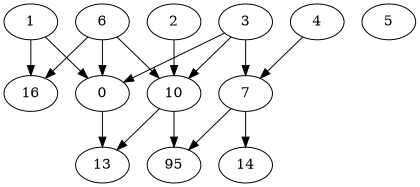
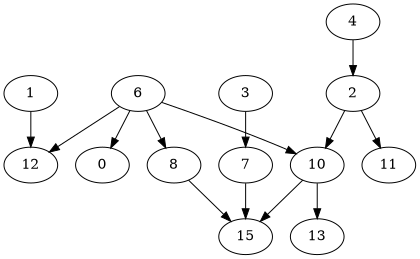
(389, 22) -> none
(62, 53) -> none
(181, 54) -> none
(214, 54) -> none
(285, 54) -> (353, 53)
(31, 93) -> (31, 165)
(102, 124) -> none
none -> (174, 165)
(174, 165) -> (246, 237)
(246, 165) -> none
none -> (389, 165)
